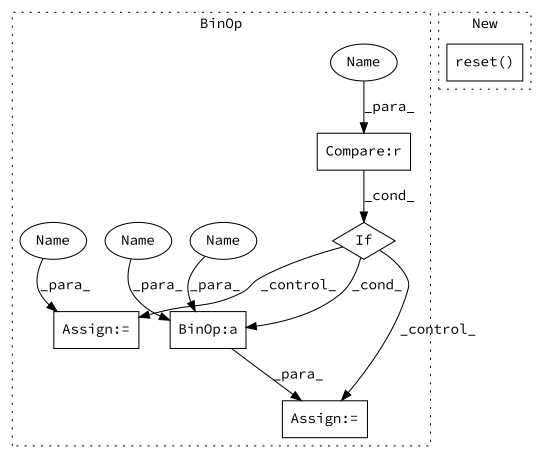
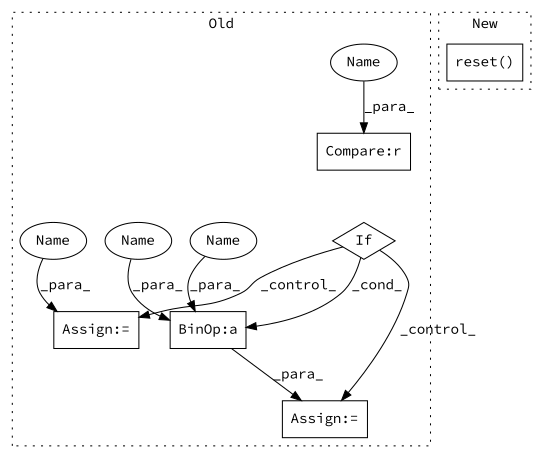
(221, 24) -> (221, 24)
(364, 191) -> none
